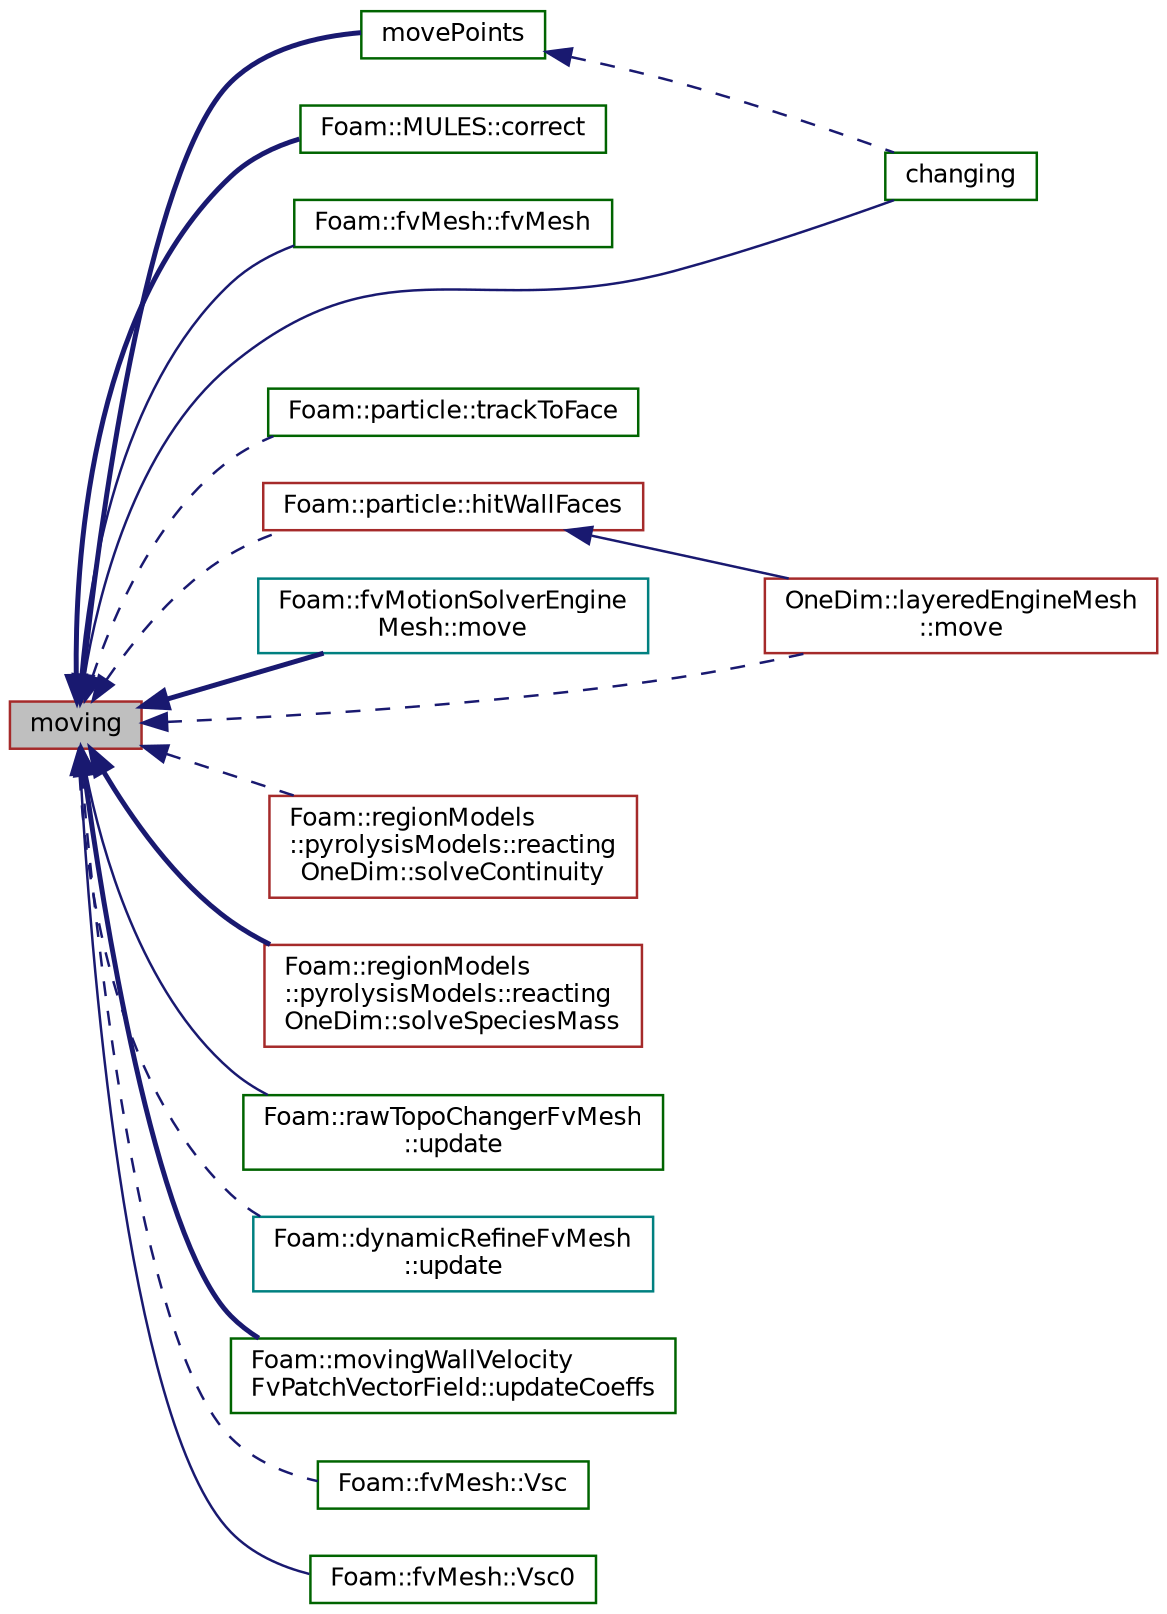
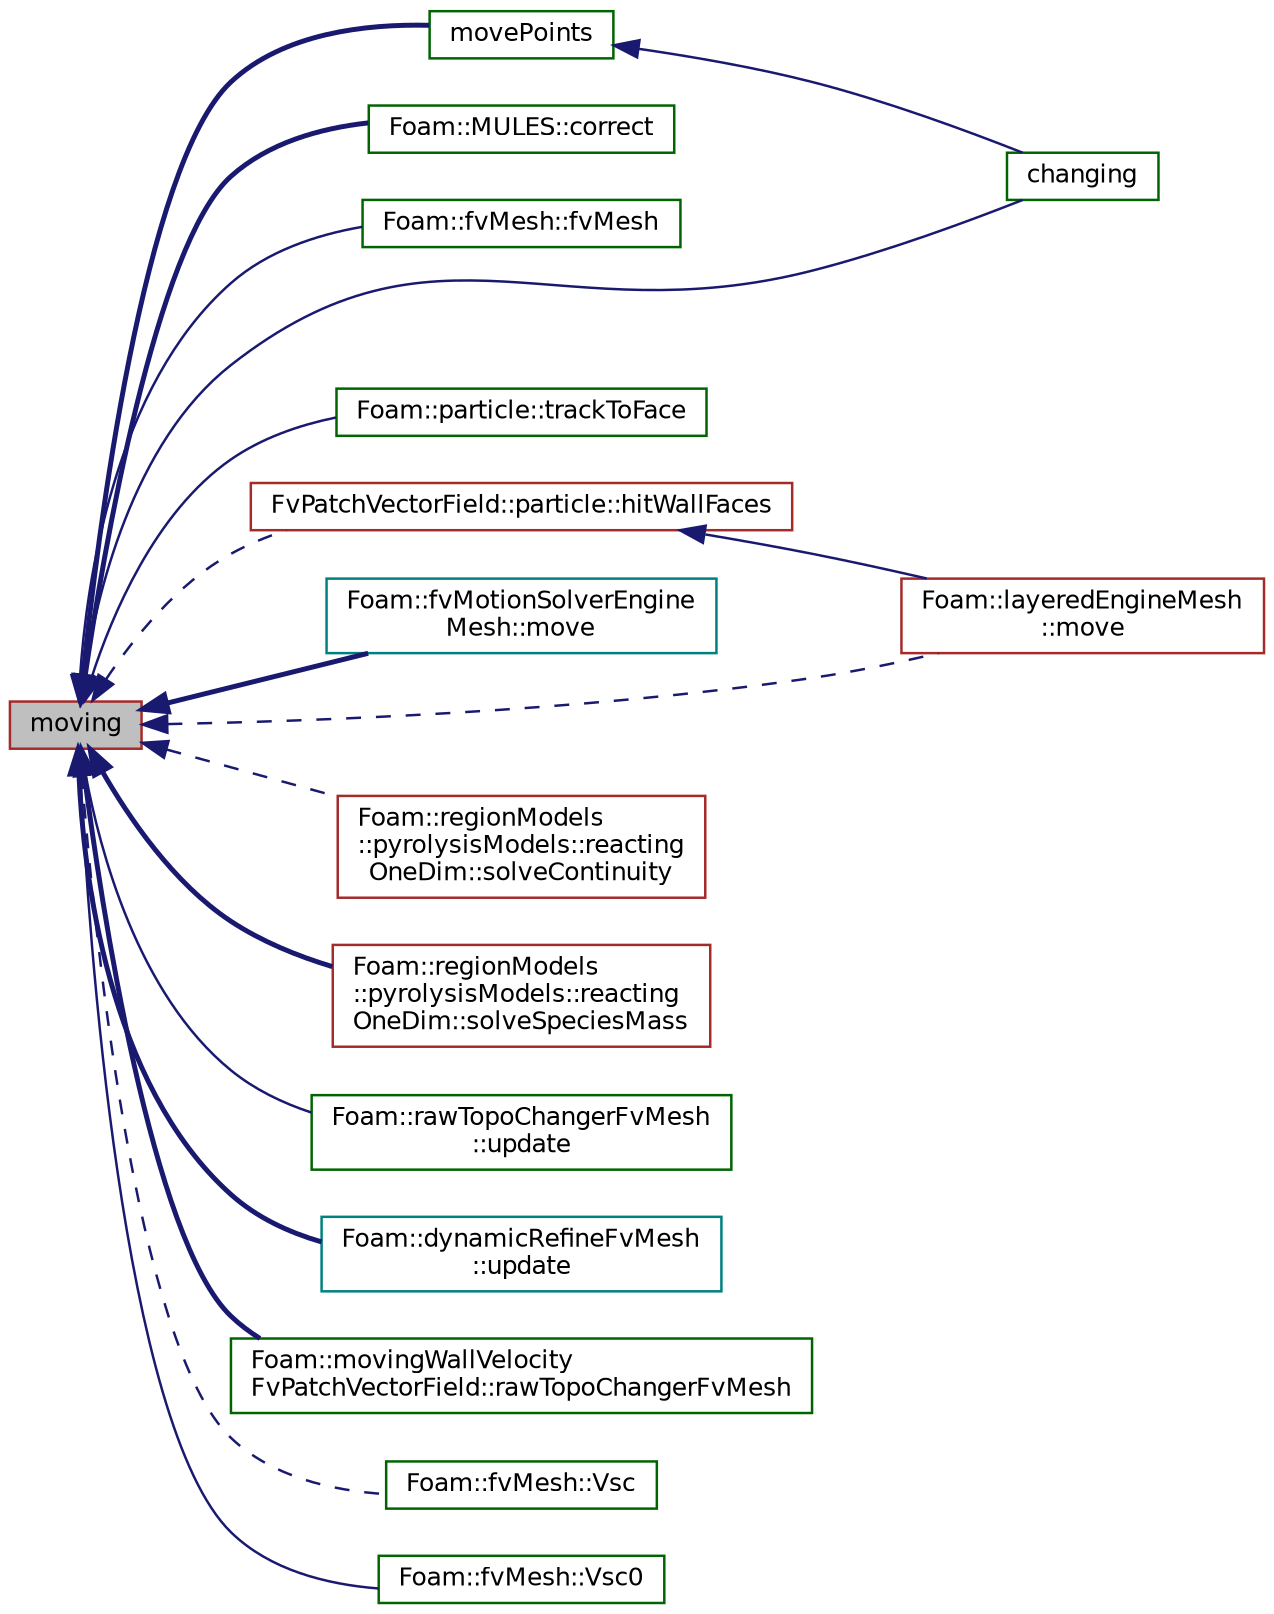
(734, 99) -> (834, 88)
(453, 507) -> (522, 507)
(159, 537) -> (177, 511)
(961, 616) -> (1083, 616)
(165, 1106) -> (165, 1111)
(453, 1376) -> (522, 1376)
